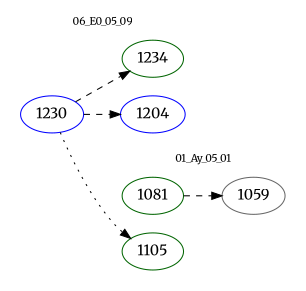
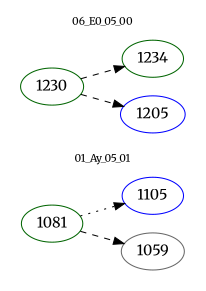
(103, 22) -> (103, 22)
(52, 114) -> (52, 87)
(153, 114) -> (153, 114)
(87, 185) -> (97, 211)
(153, 251) -> (153, 196)
